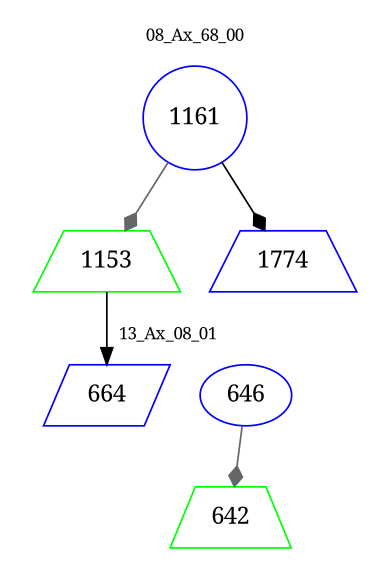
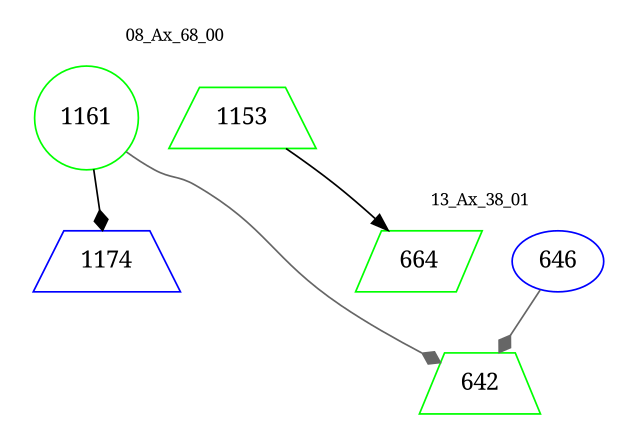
(195, 118) -> (86, 118)
(152, 188) -> (275, 249)
(283, 261) -> (107, 261)
(168, 335) -> (480, 201)
(107, 395) -> (419, 261)
